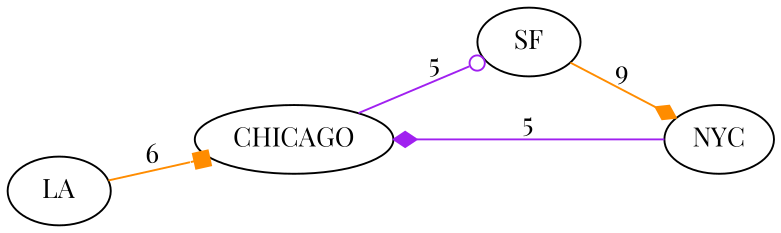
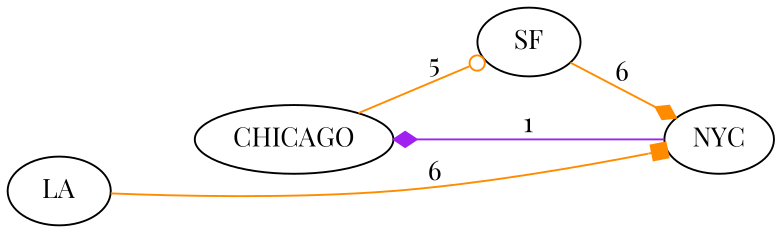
(623, 74) -> (623, 74)
(414, 90) -> (414, 90)
(529, 125) -> (529, 125)
(149, 171) -> (381, 192)
